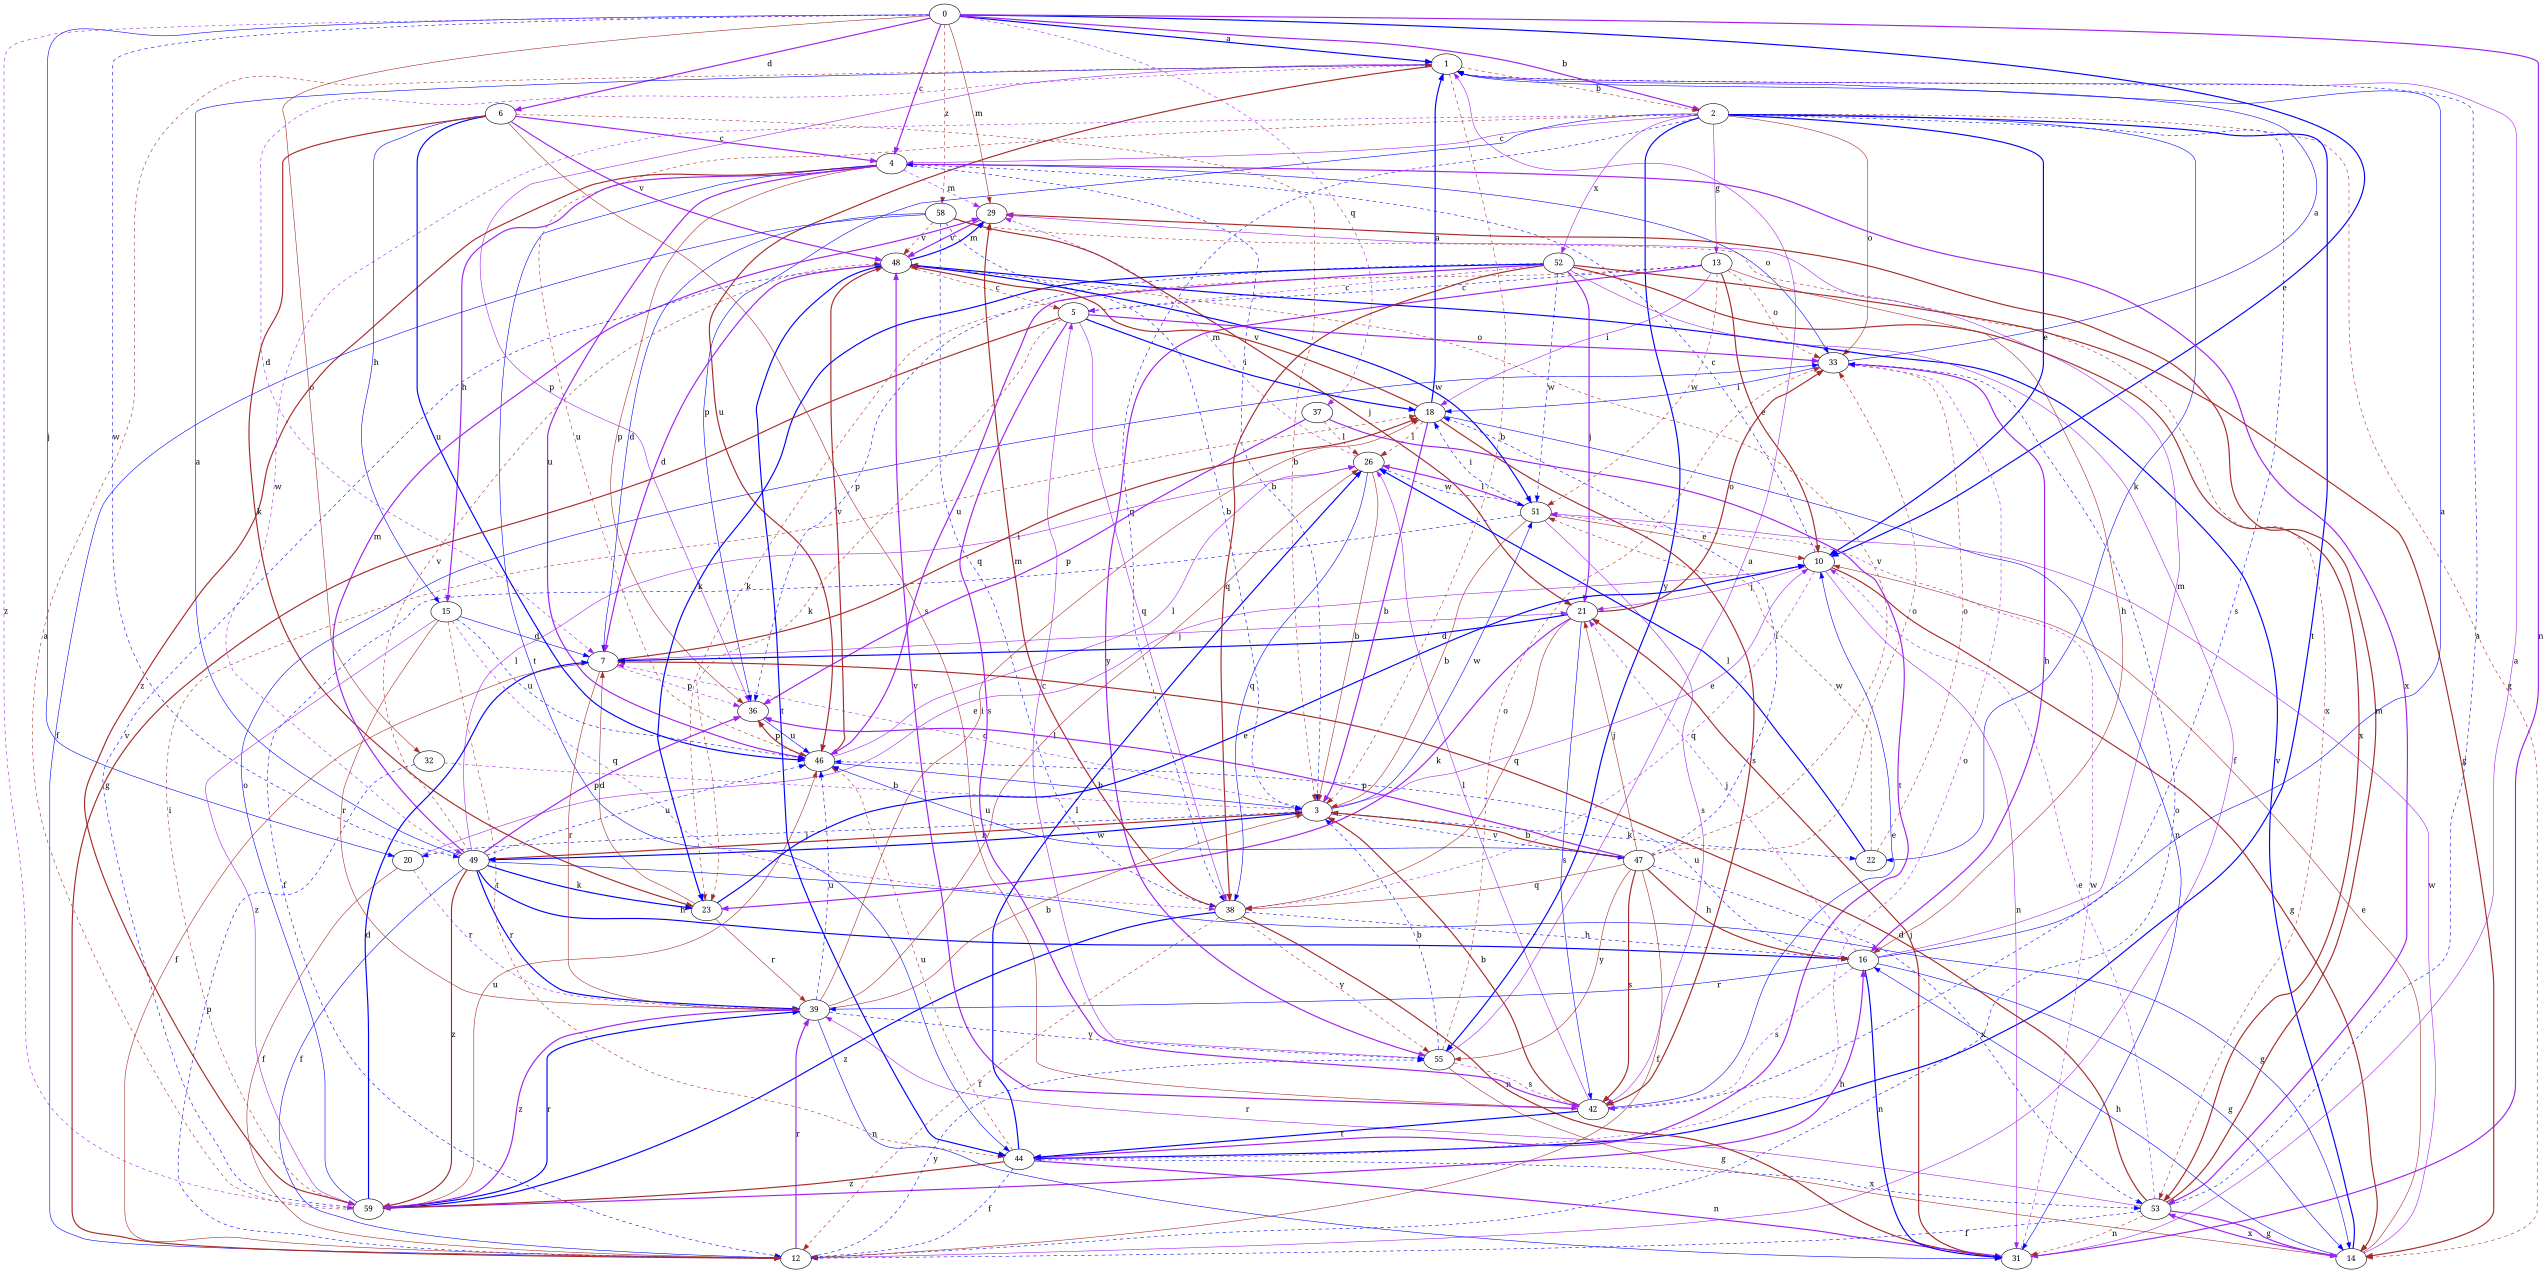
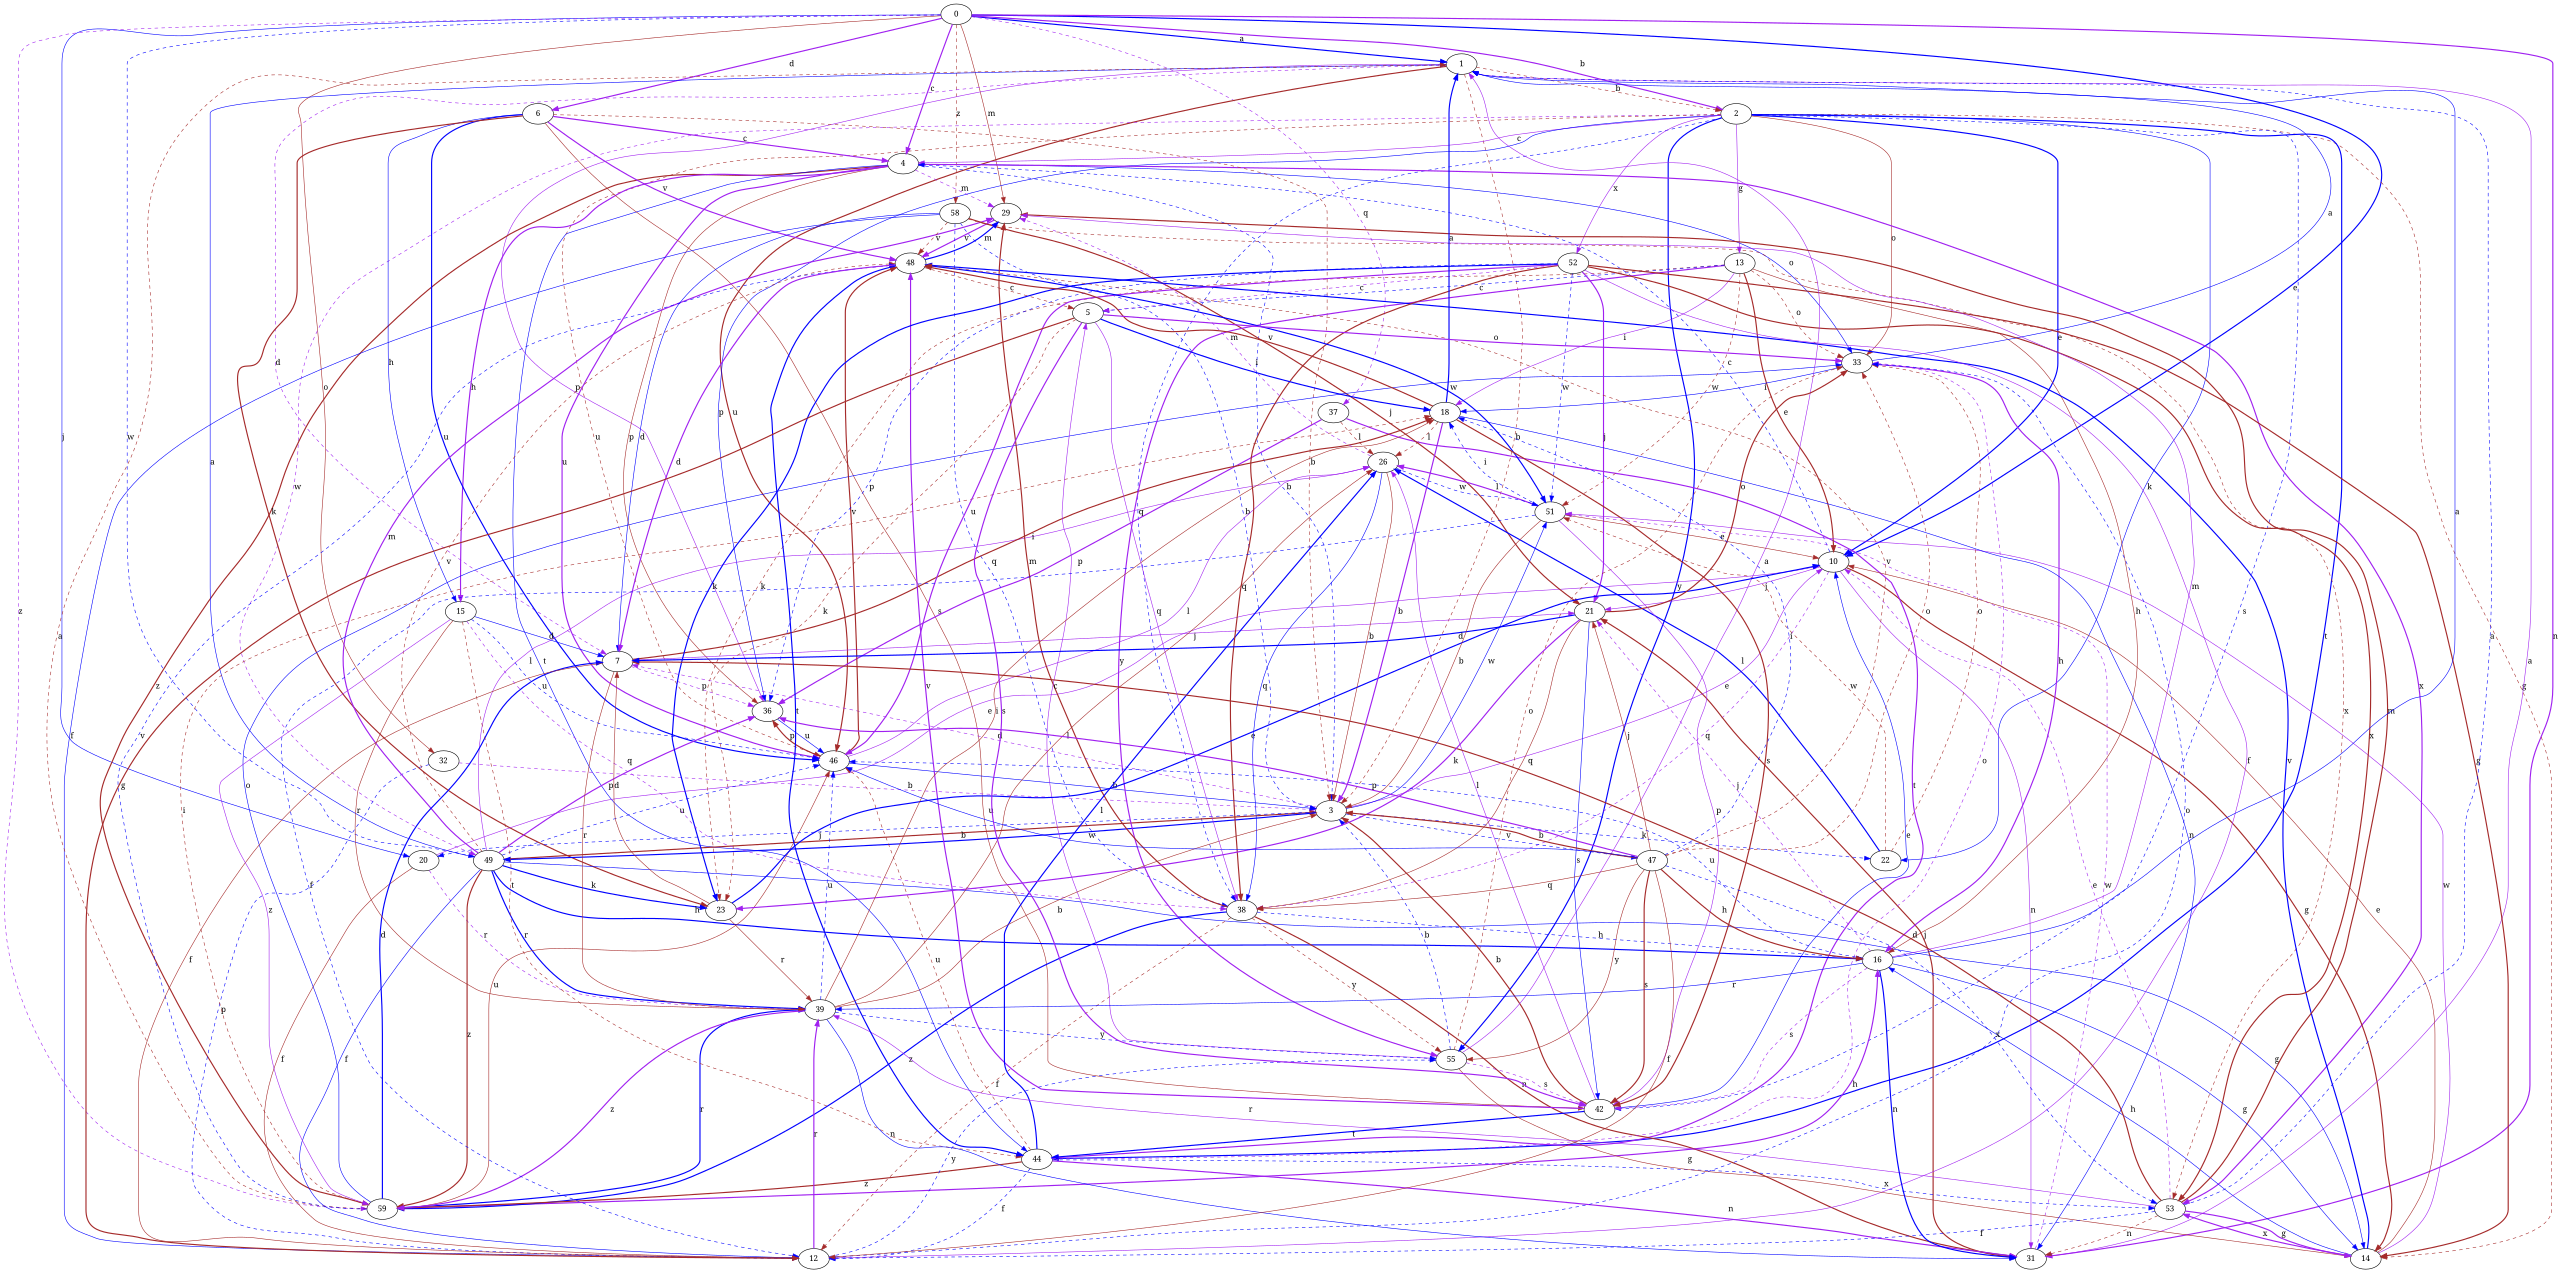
(1703, 811) -> (1719, 811)
